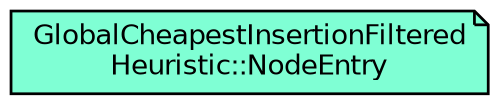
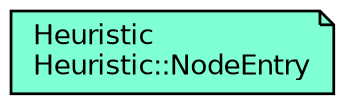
(250, 52) -> (172, 52)
